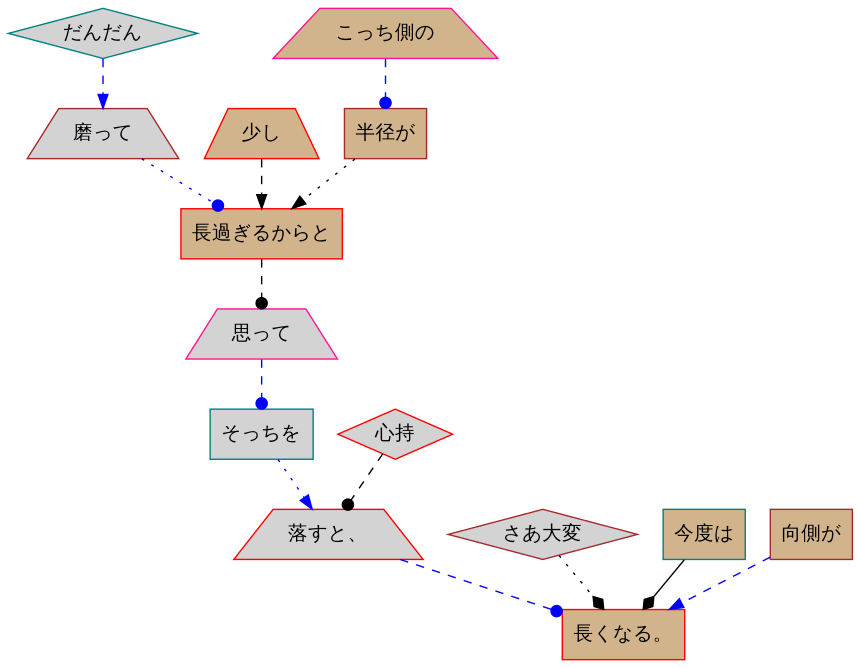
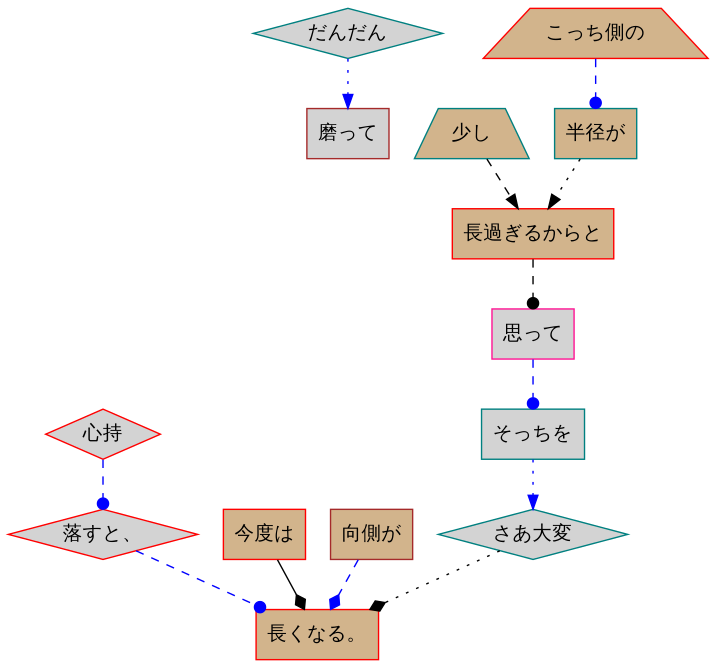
(386, 33) -> (596, 33)
(103, 77) -> (348, 77)
(103, 134) -> (348, 134)
(262, 134) -> (472, 134)
(386, 134) -> (596, 134)
(177, 181) -> none
(262, 334) -> (533, 334)
(367, 477) -> (103, 479)
(291, 479) -> (533, 477)
(328, 534) -> (103, 534)
(543, 534) -> (533, 534)
(704, 534) -> (264, 534)
(726, 580) -> (348, 577)
